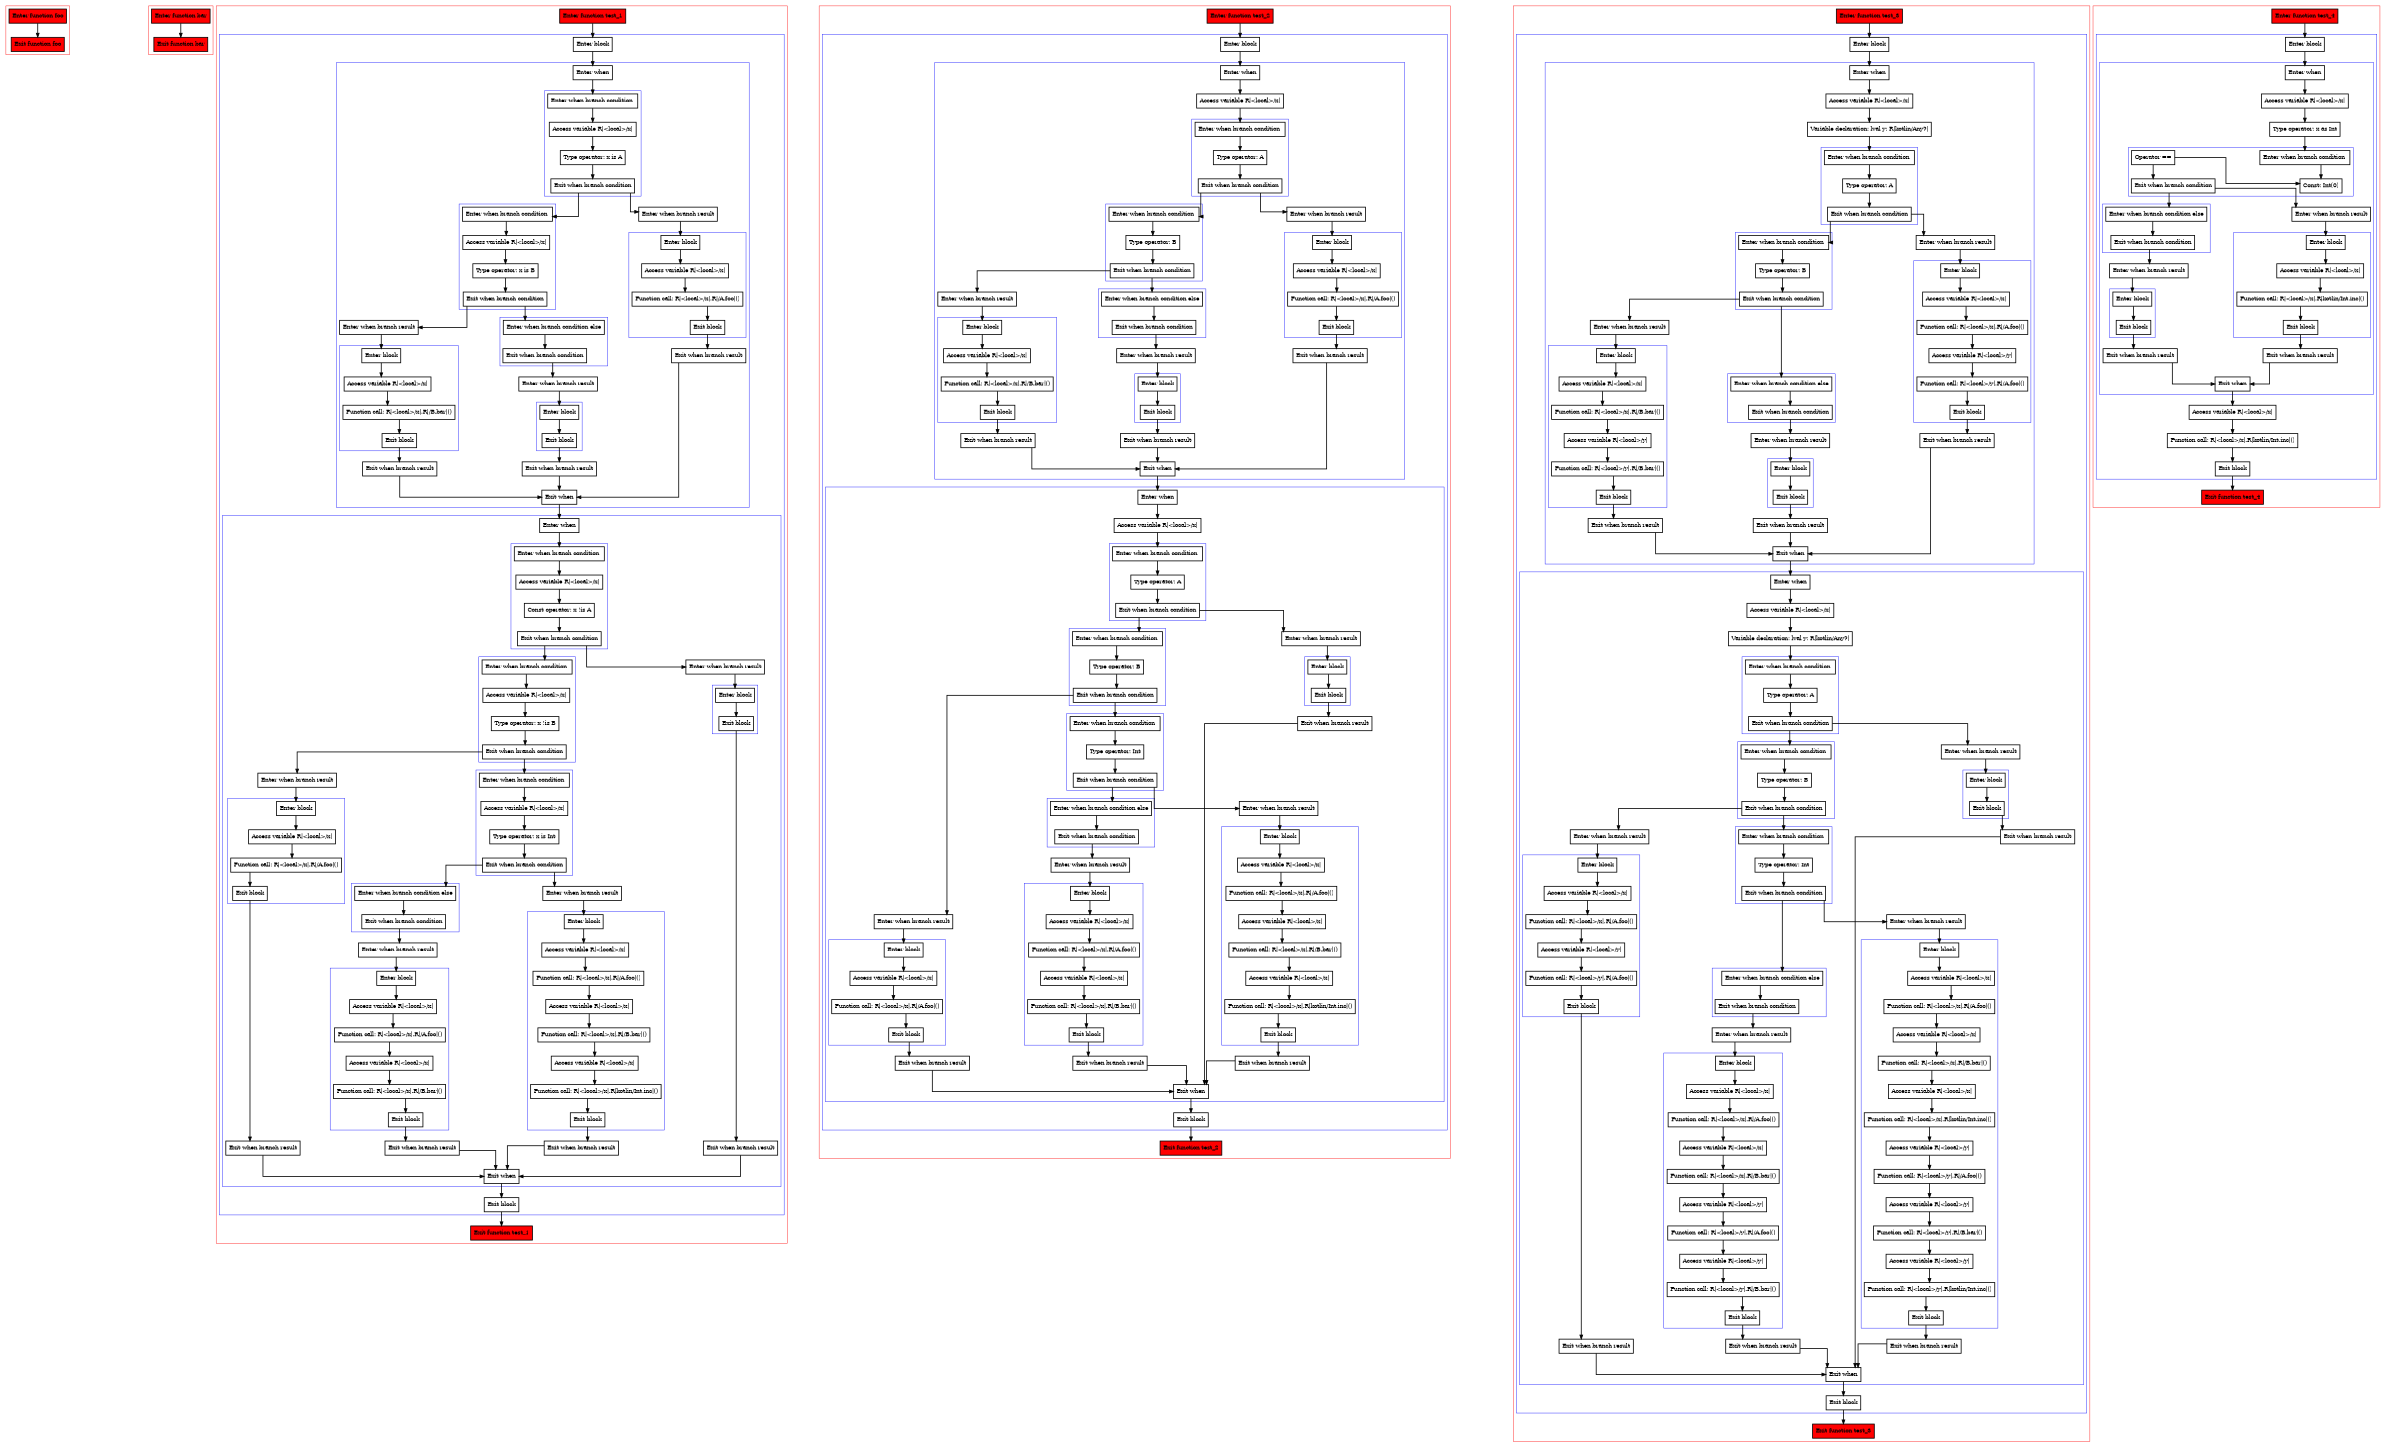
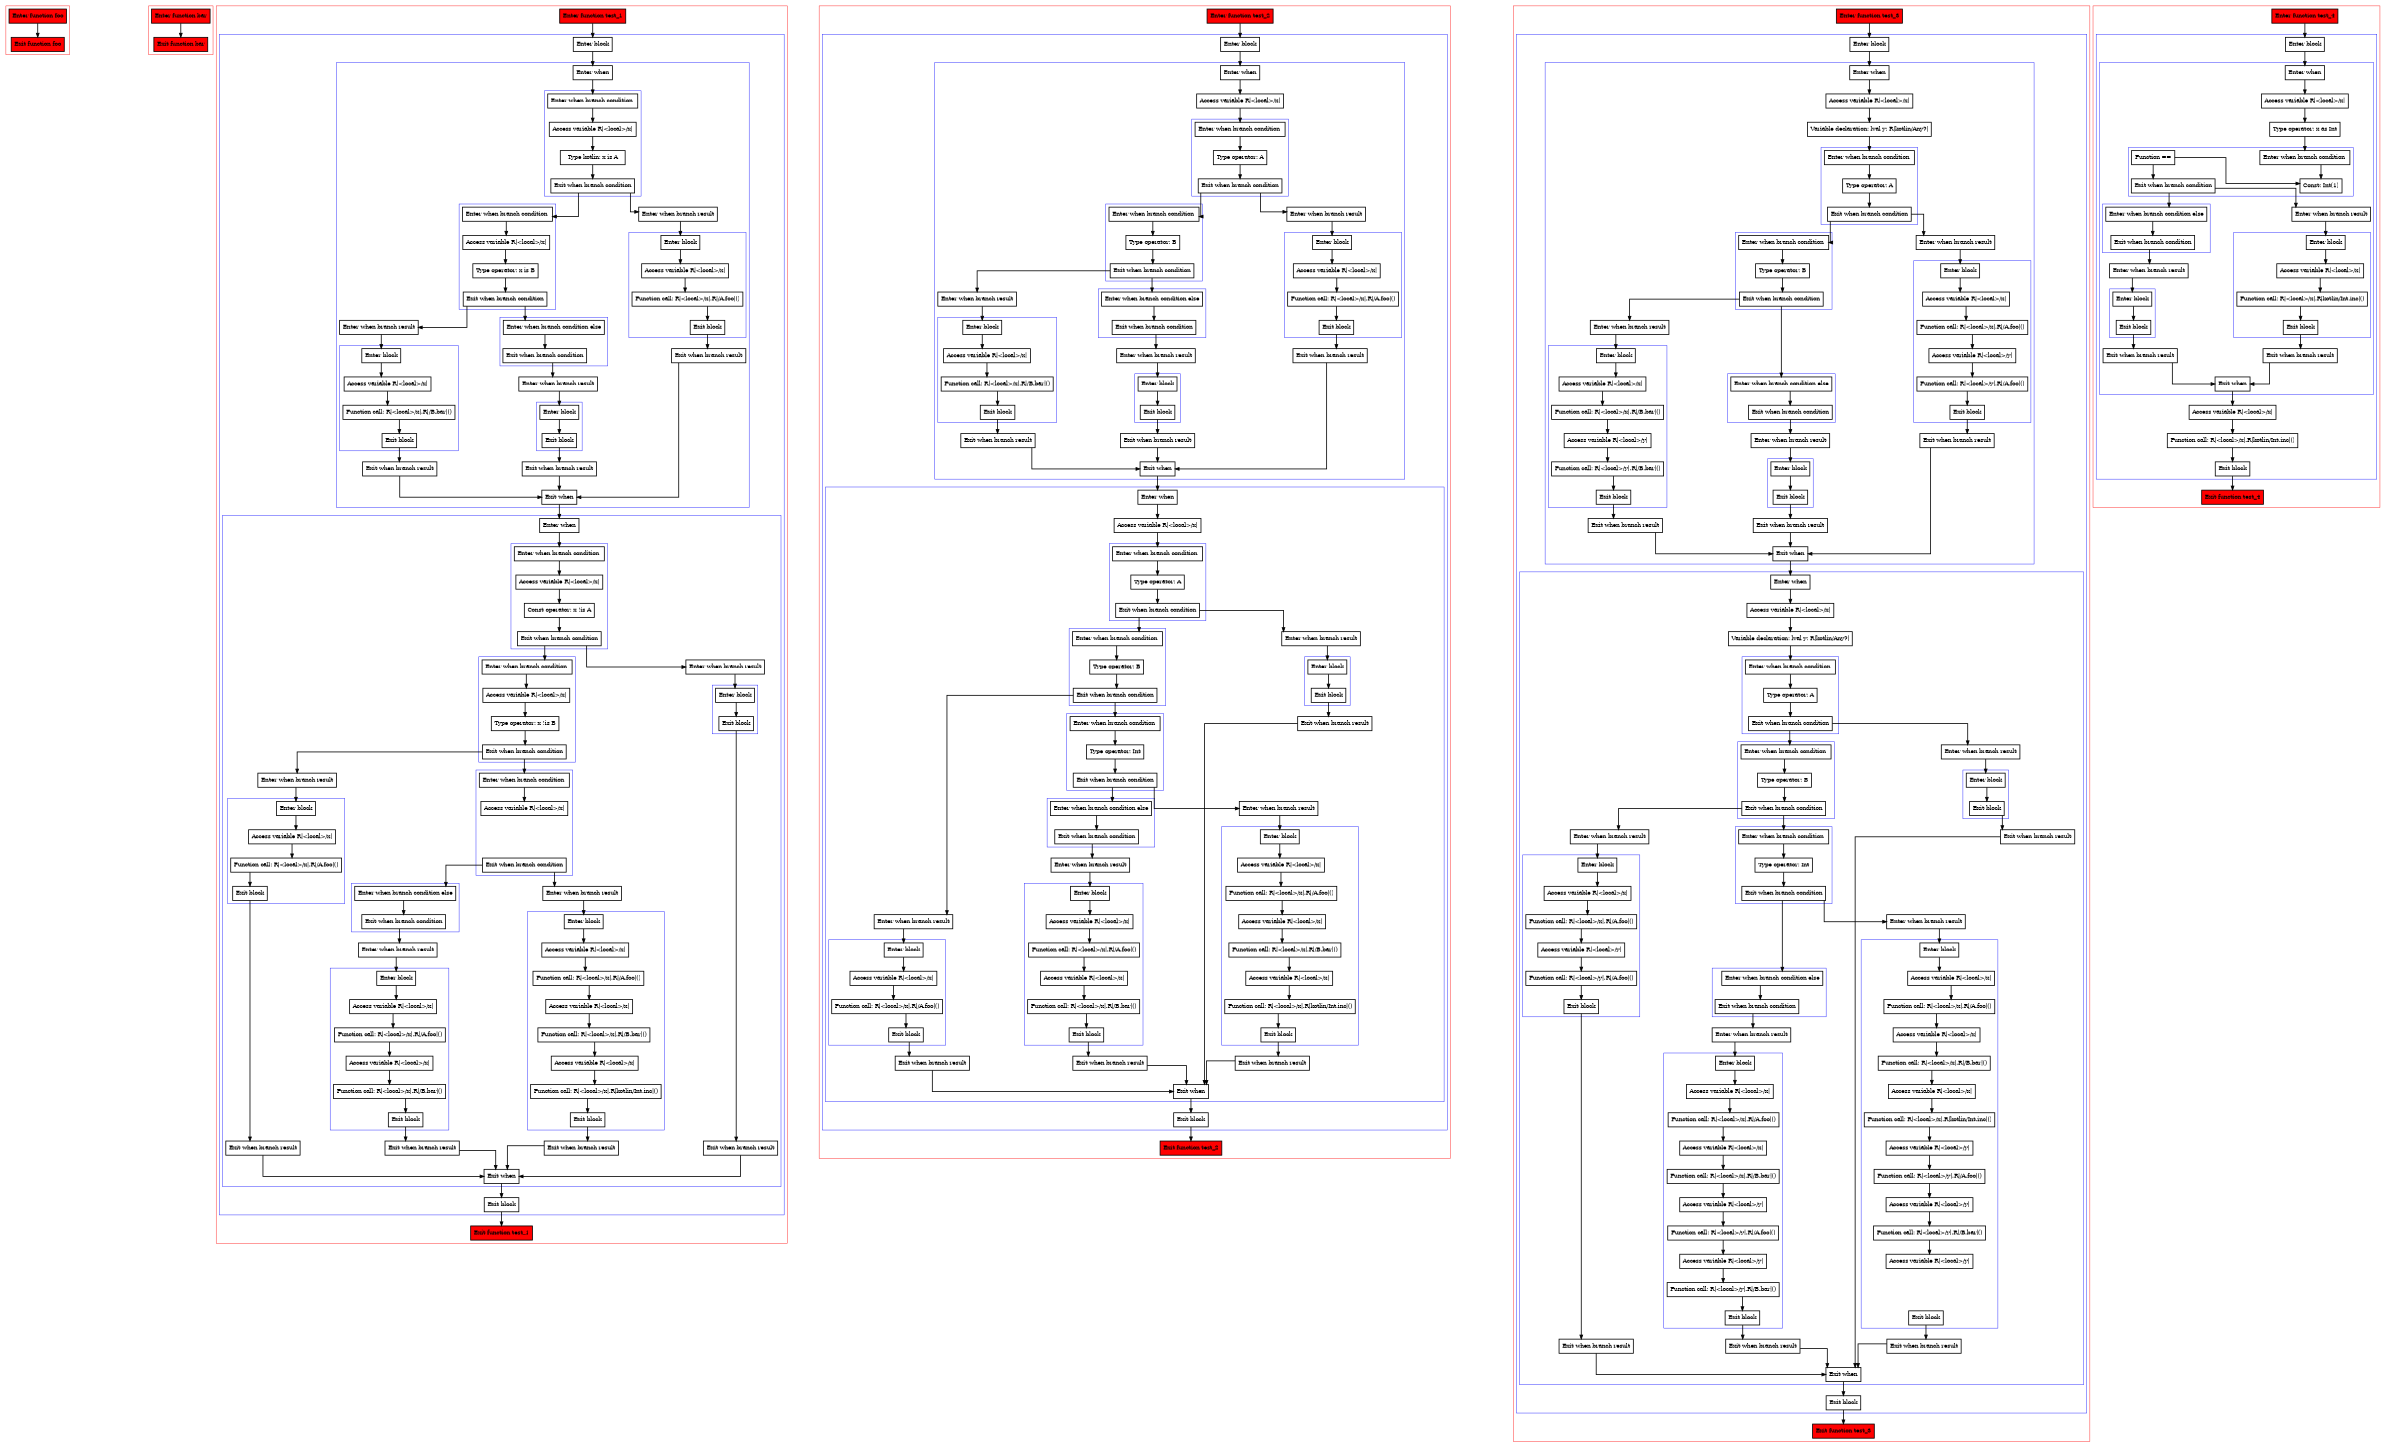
(593, 158) -> (593, 158)
(2153, 158) -> (2153, 158)
(2321, 186) -> (2321, 186)
(524, 837) -> none
(1930, 1290) -> none
